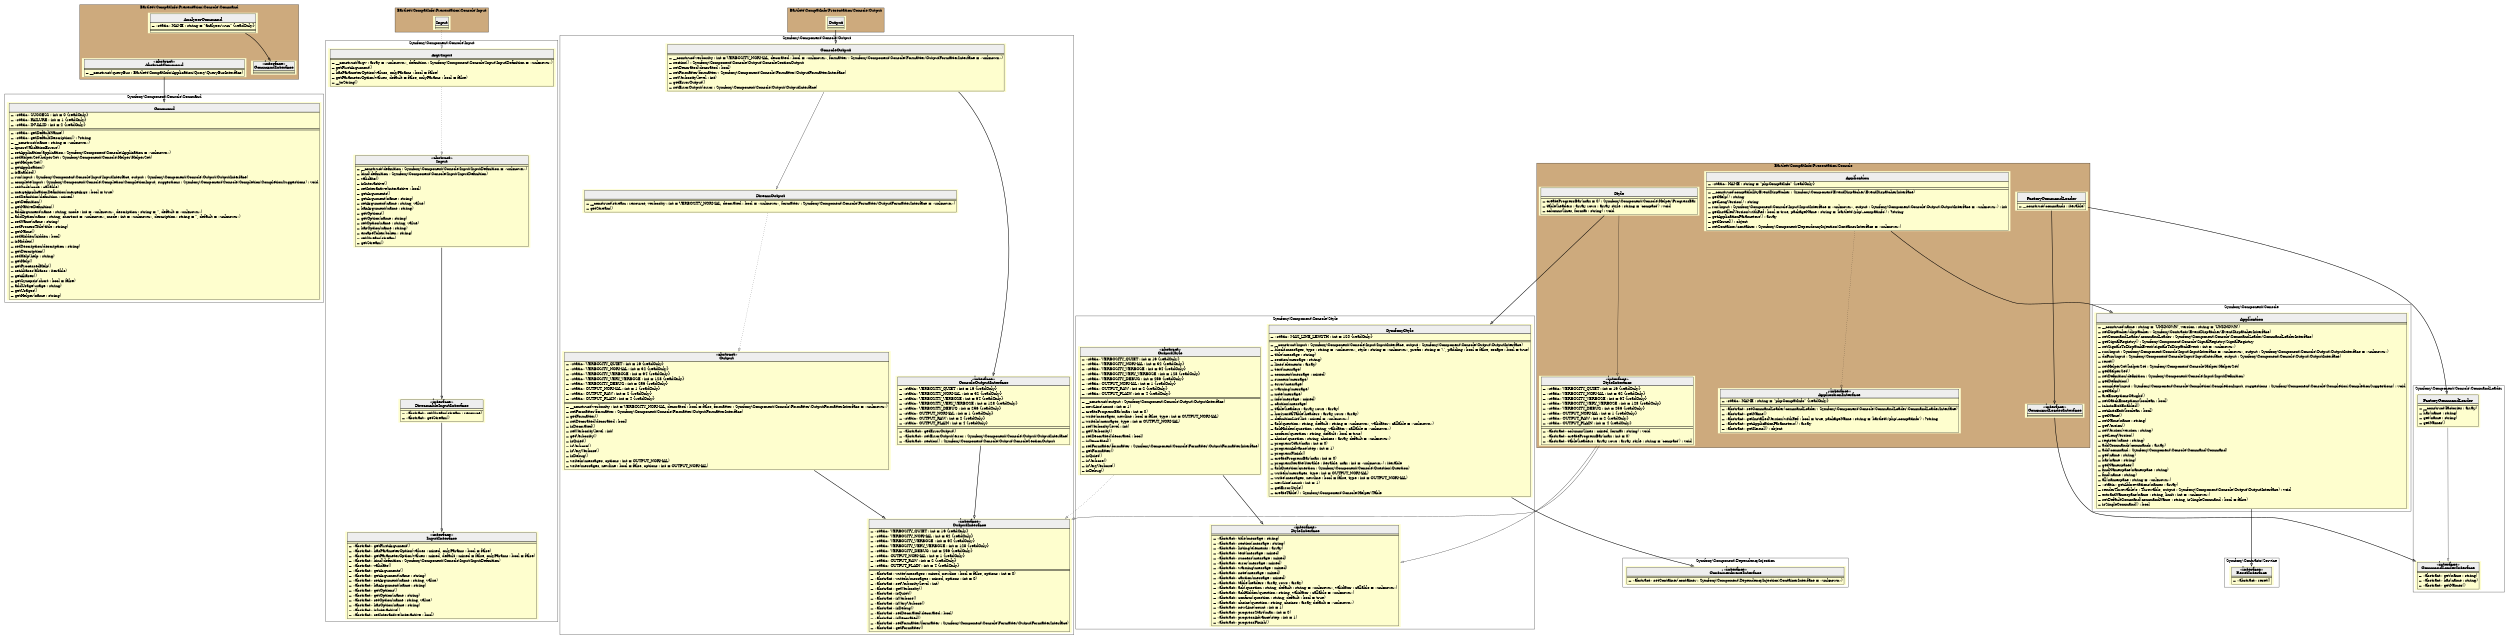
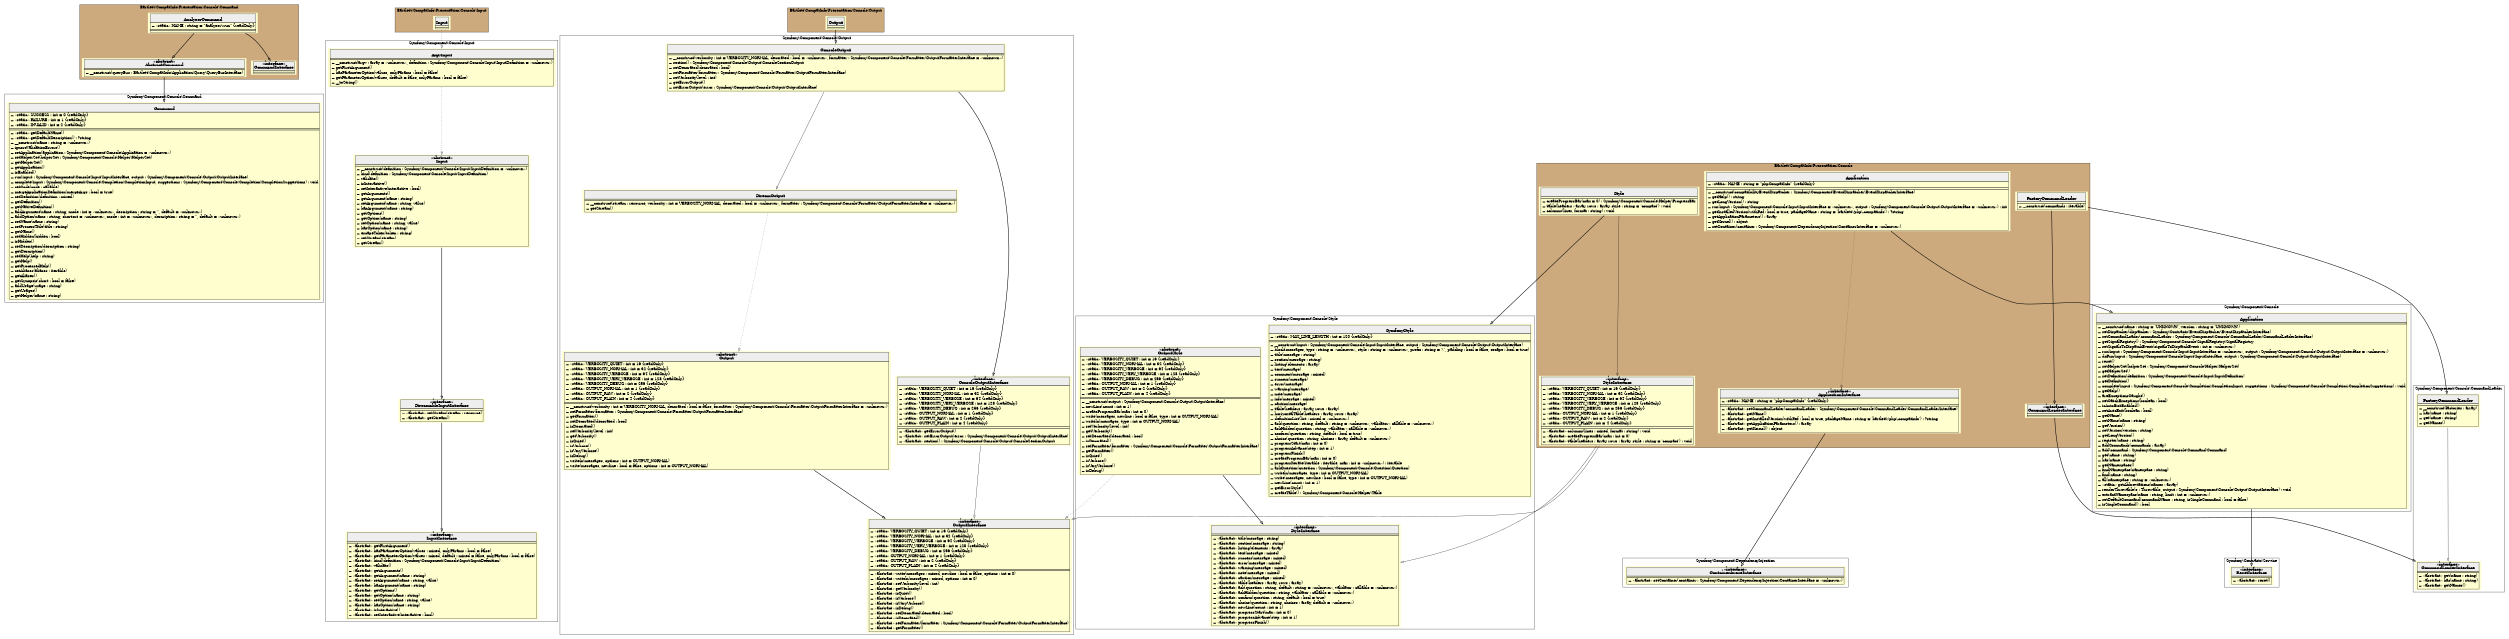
none -> (184, 45)
(1293, 365) -> (1295, 365)
(978, 481) -> (978, 481)
(1599, 538) -> (1784, 499)
